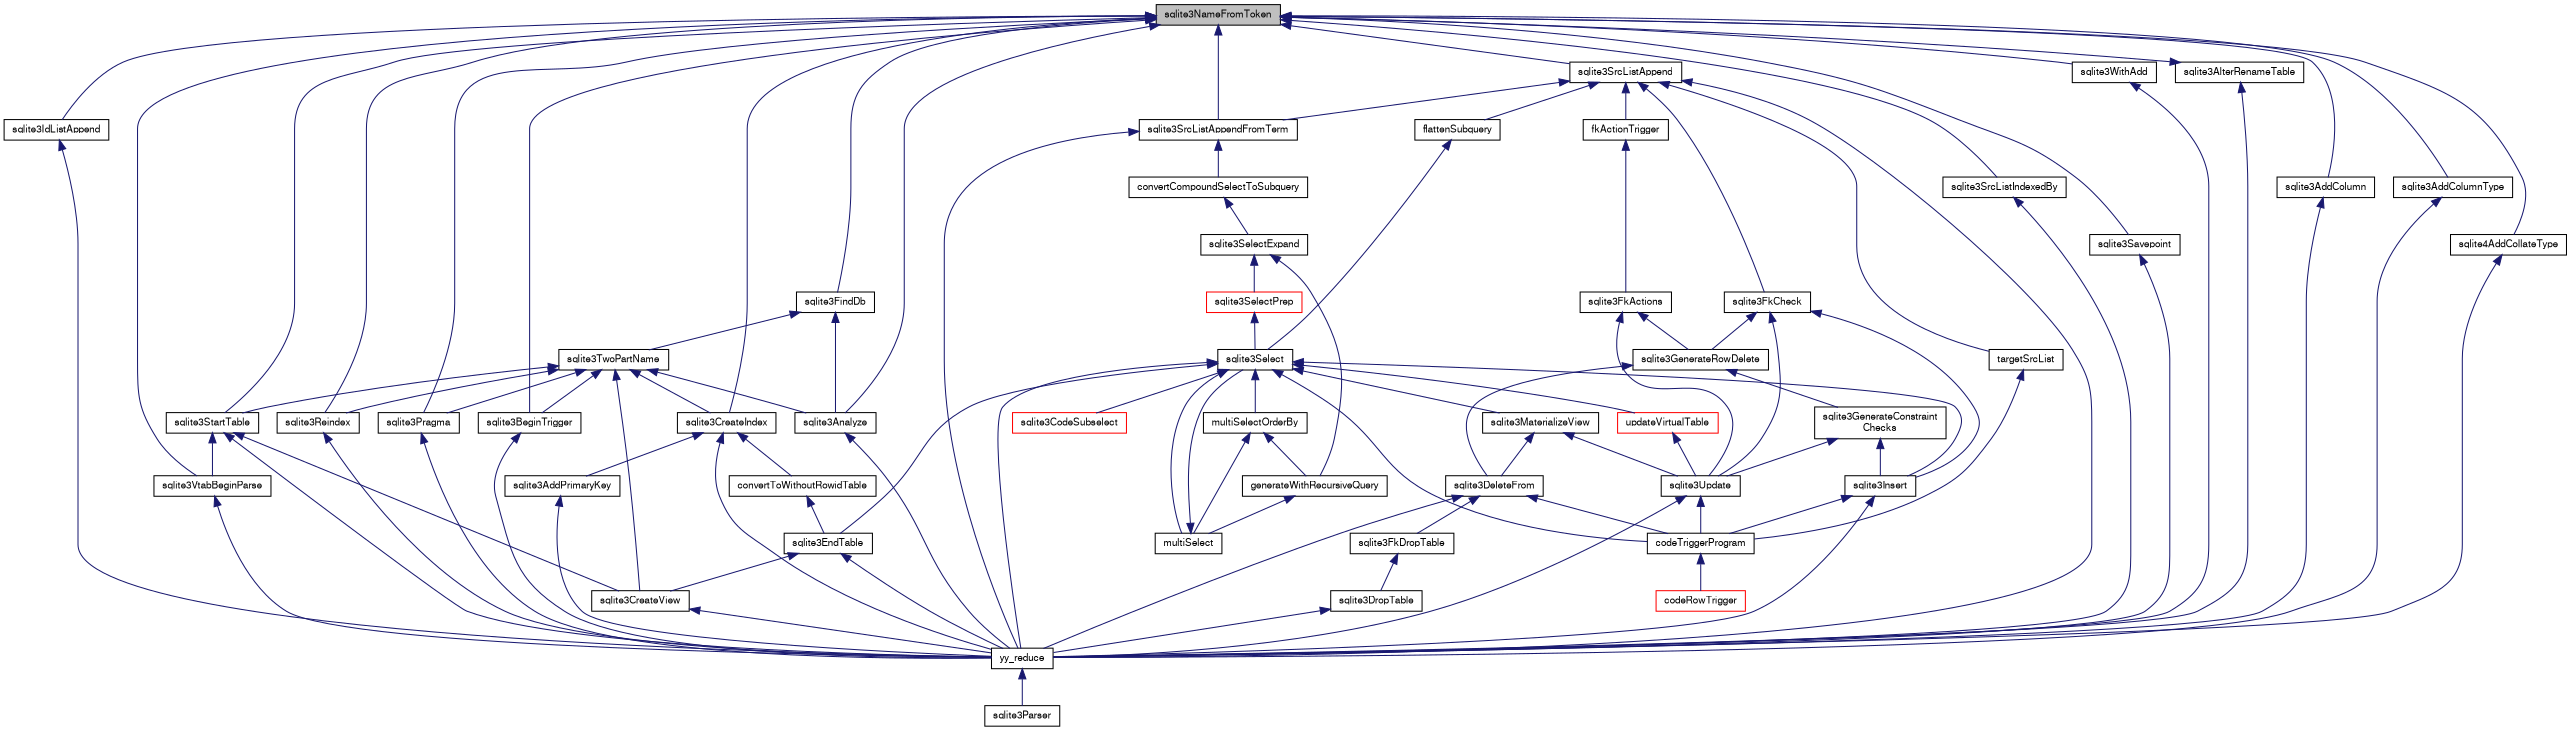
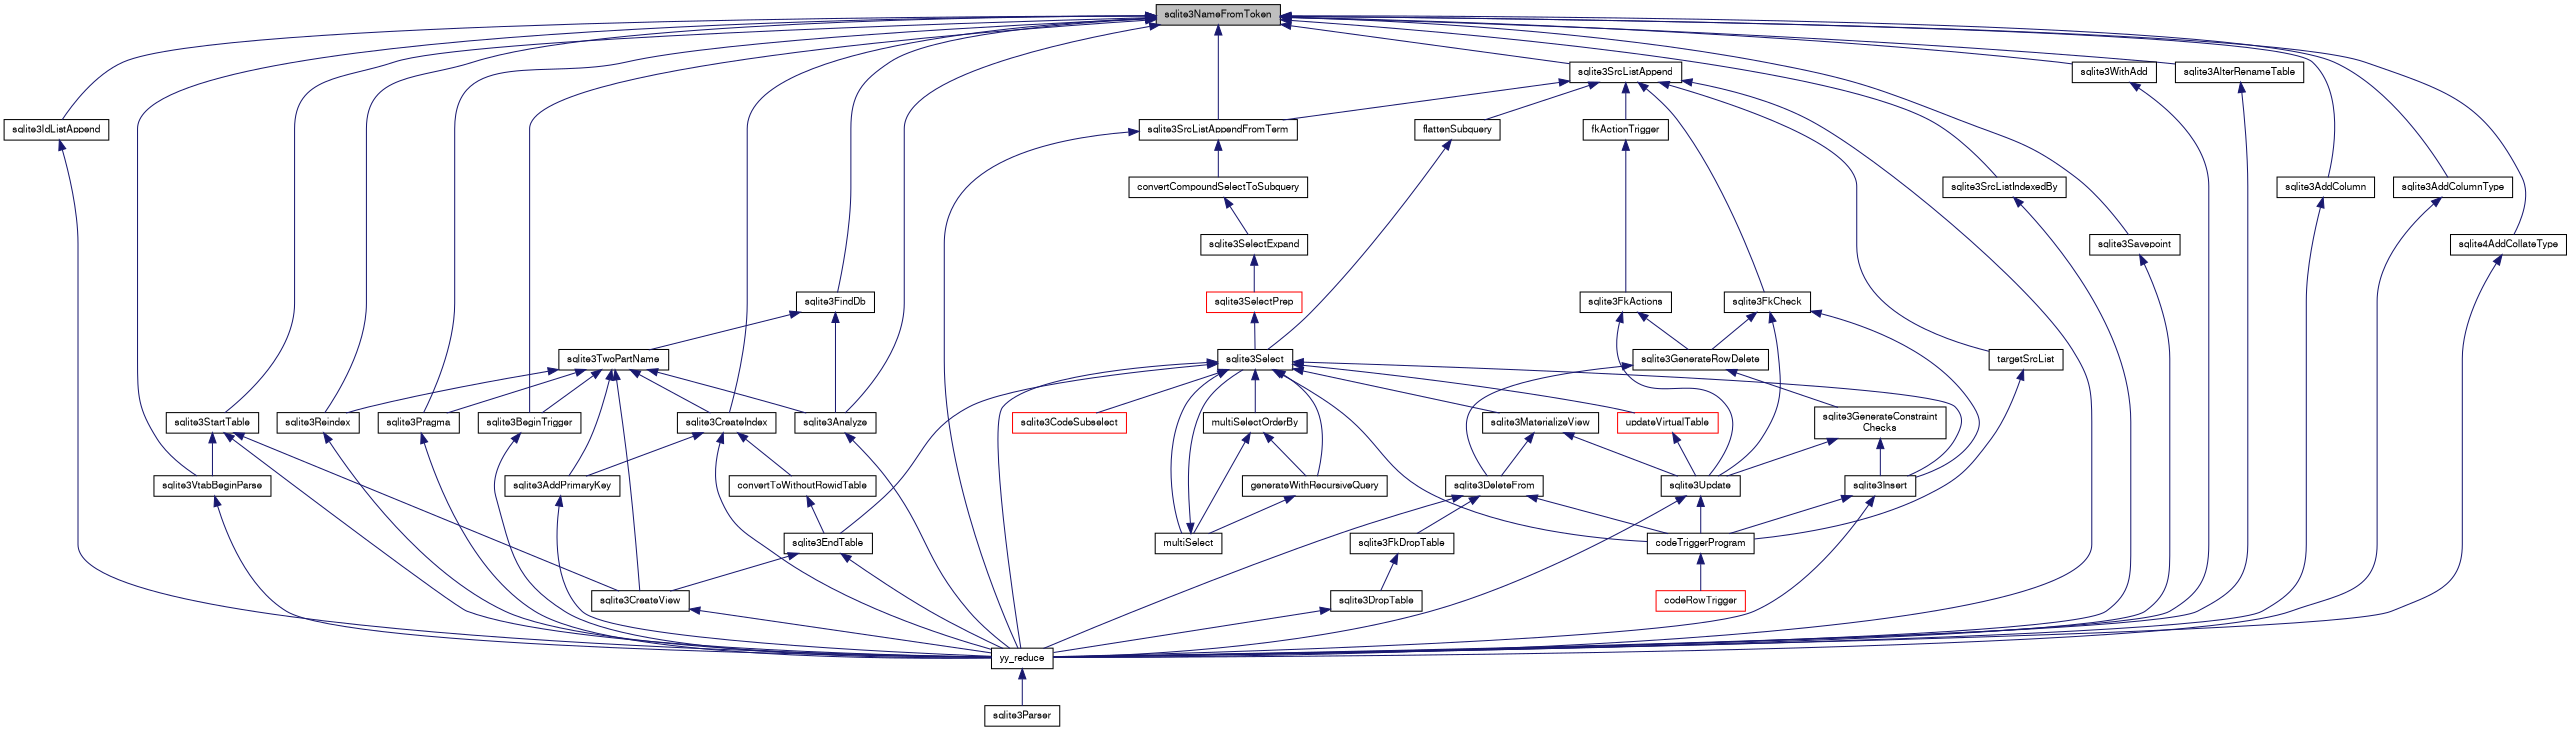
(1726, 33) -> (1733, 34)
(1338, 354) -> (1320, 419)
(395, 386) -> (594, 430)
